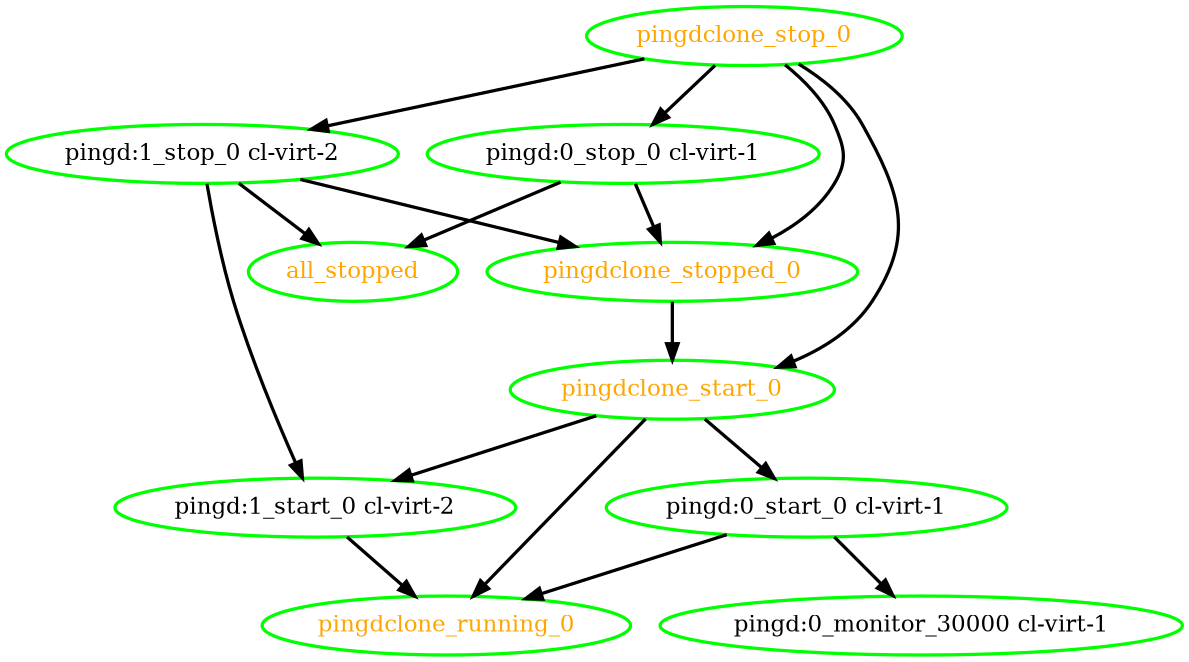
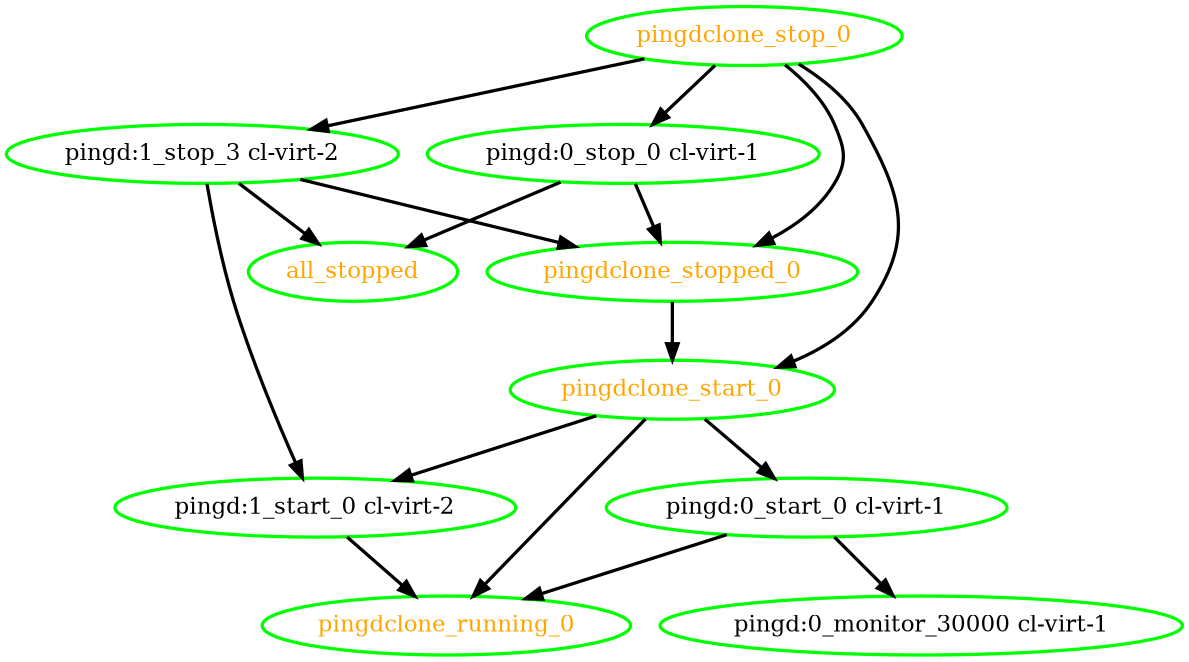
(202, 154) -> (202, 154)
